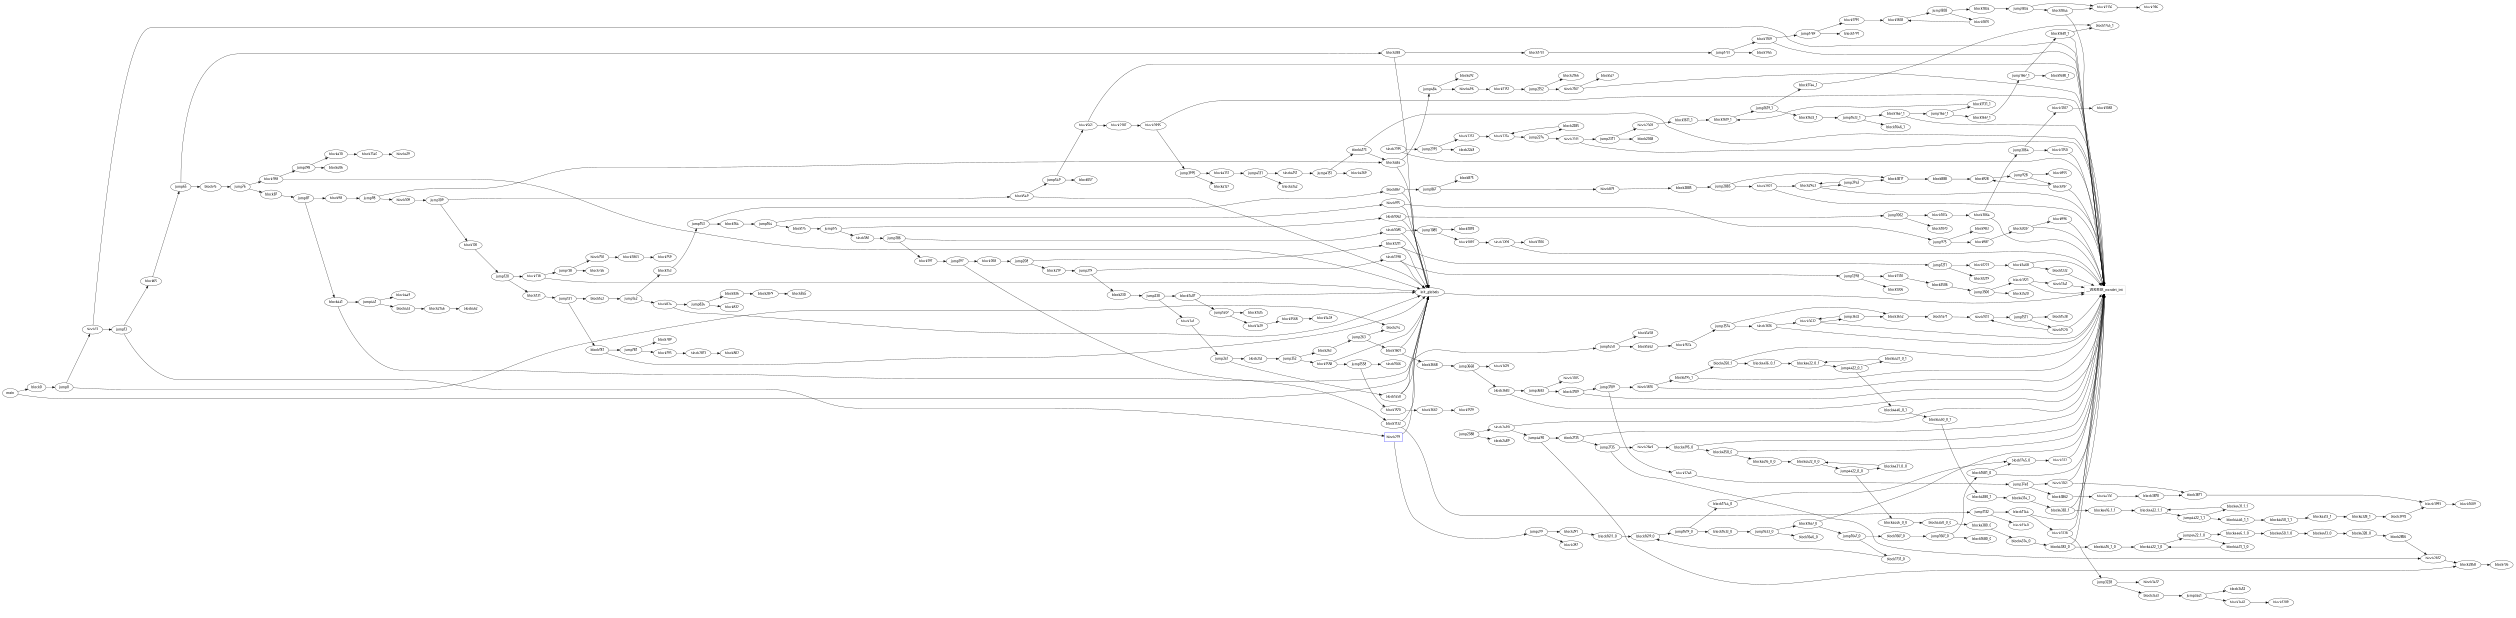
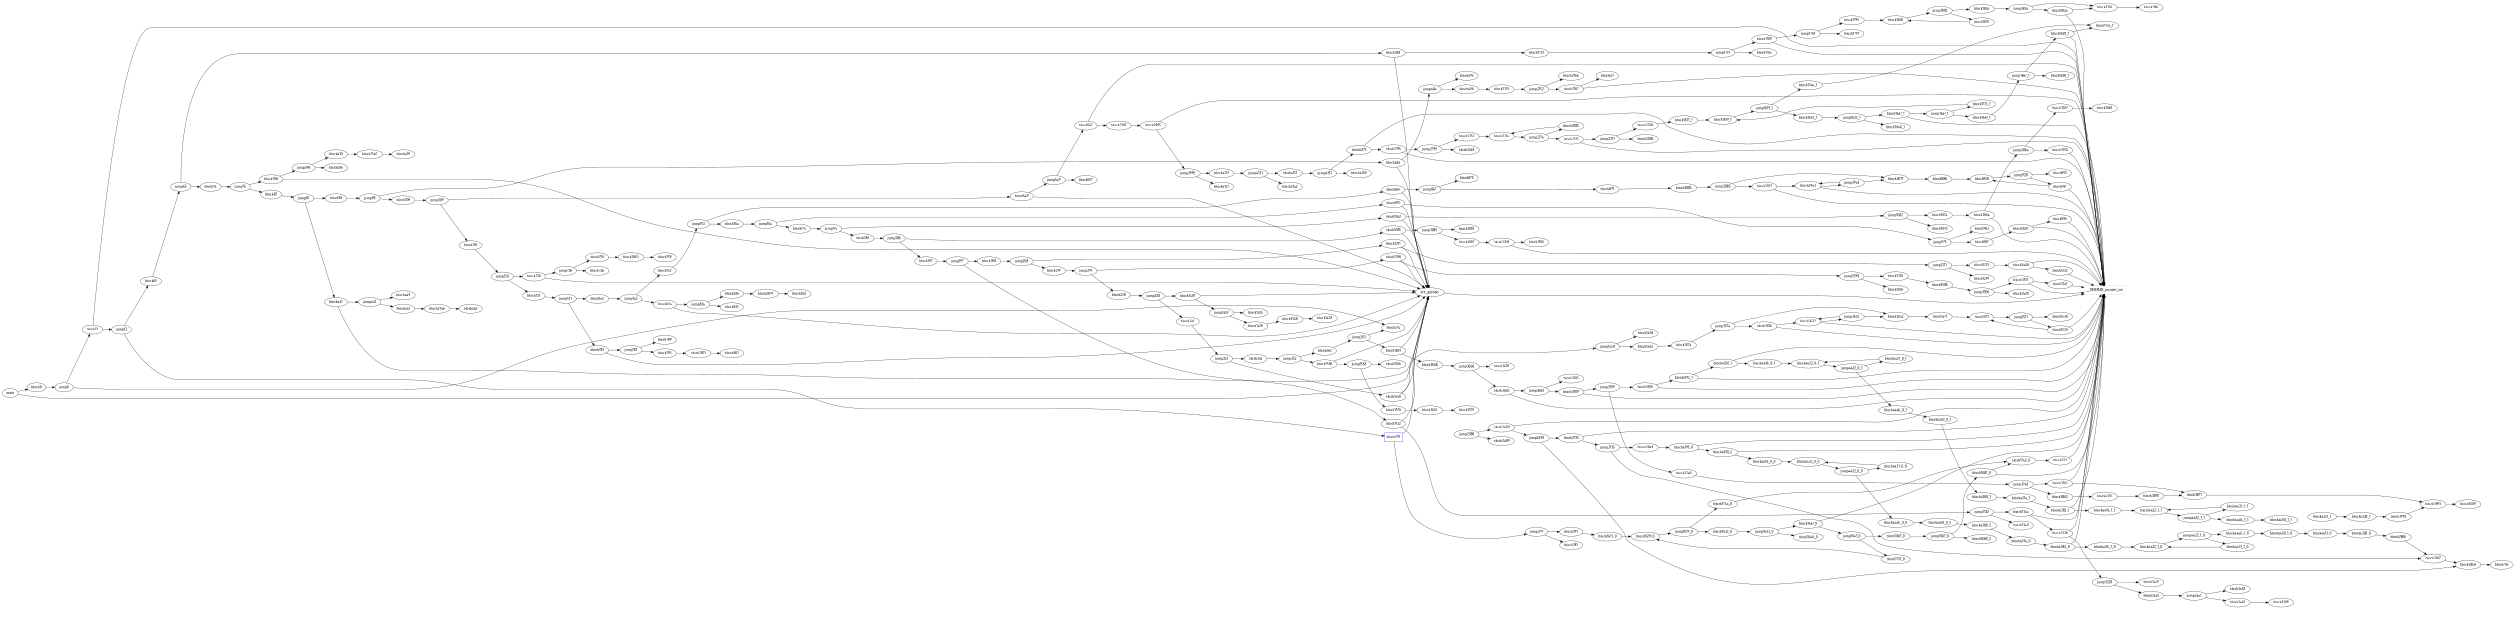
(1375, 156) -> (1375, 150)
(1536, 438) -> (1536, 438)
(2301, 518) -> none
